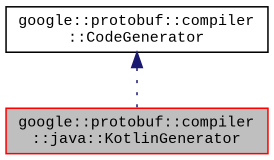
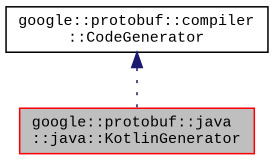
(137, 131) -> (137, 131)
